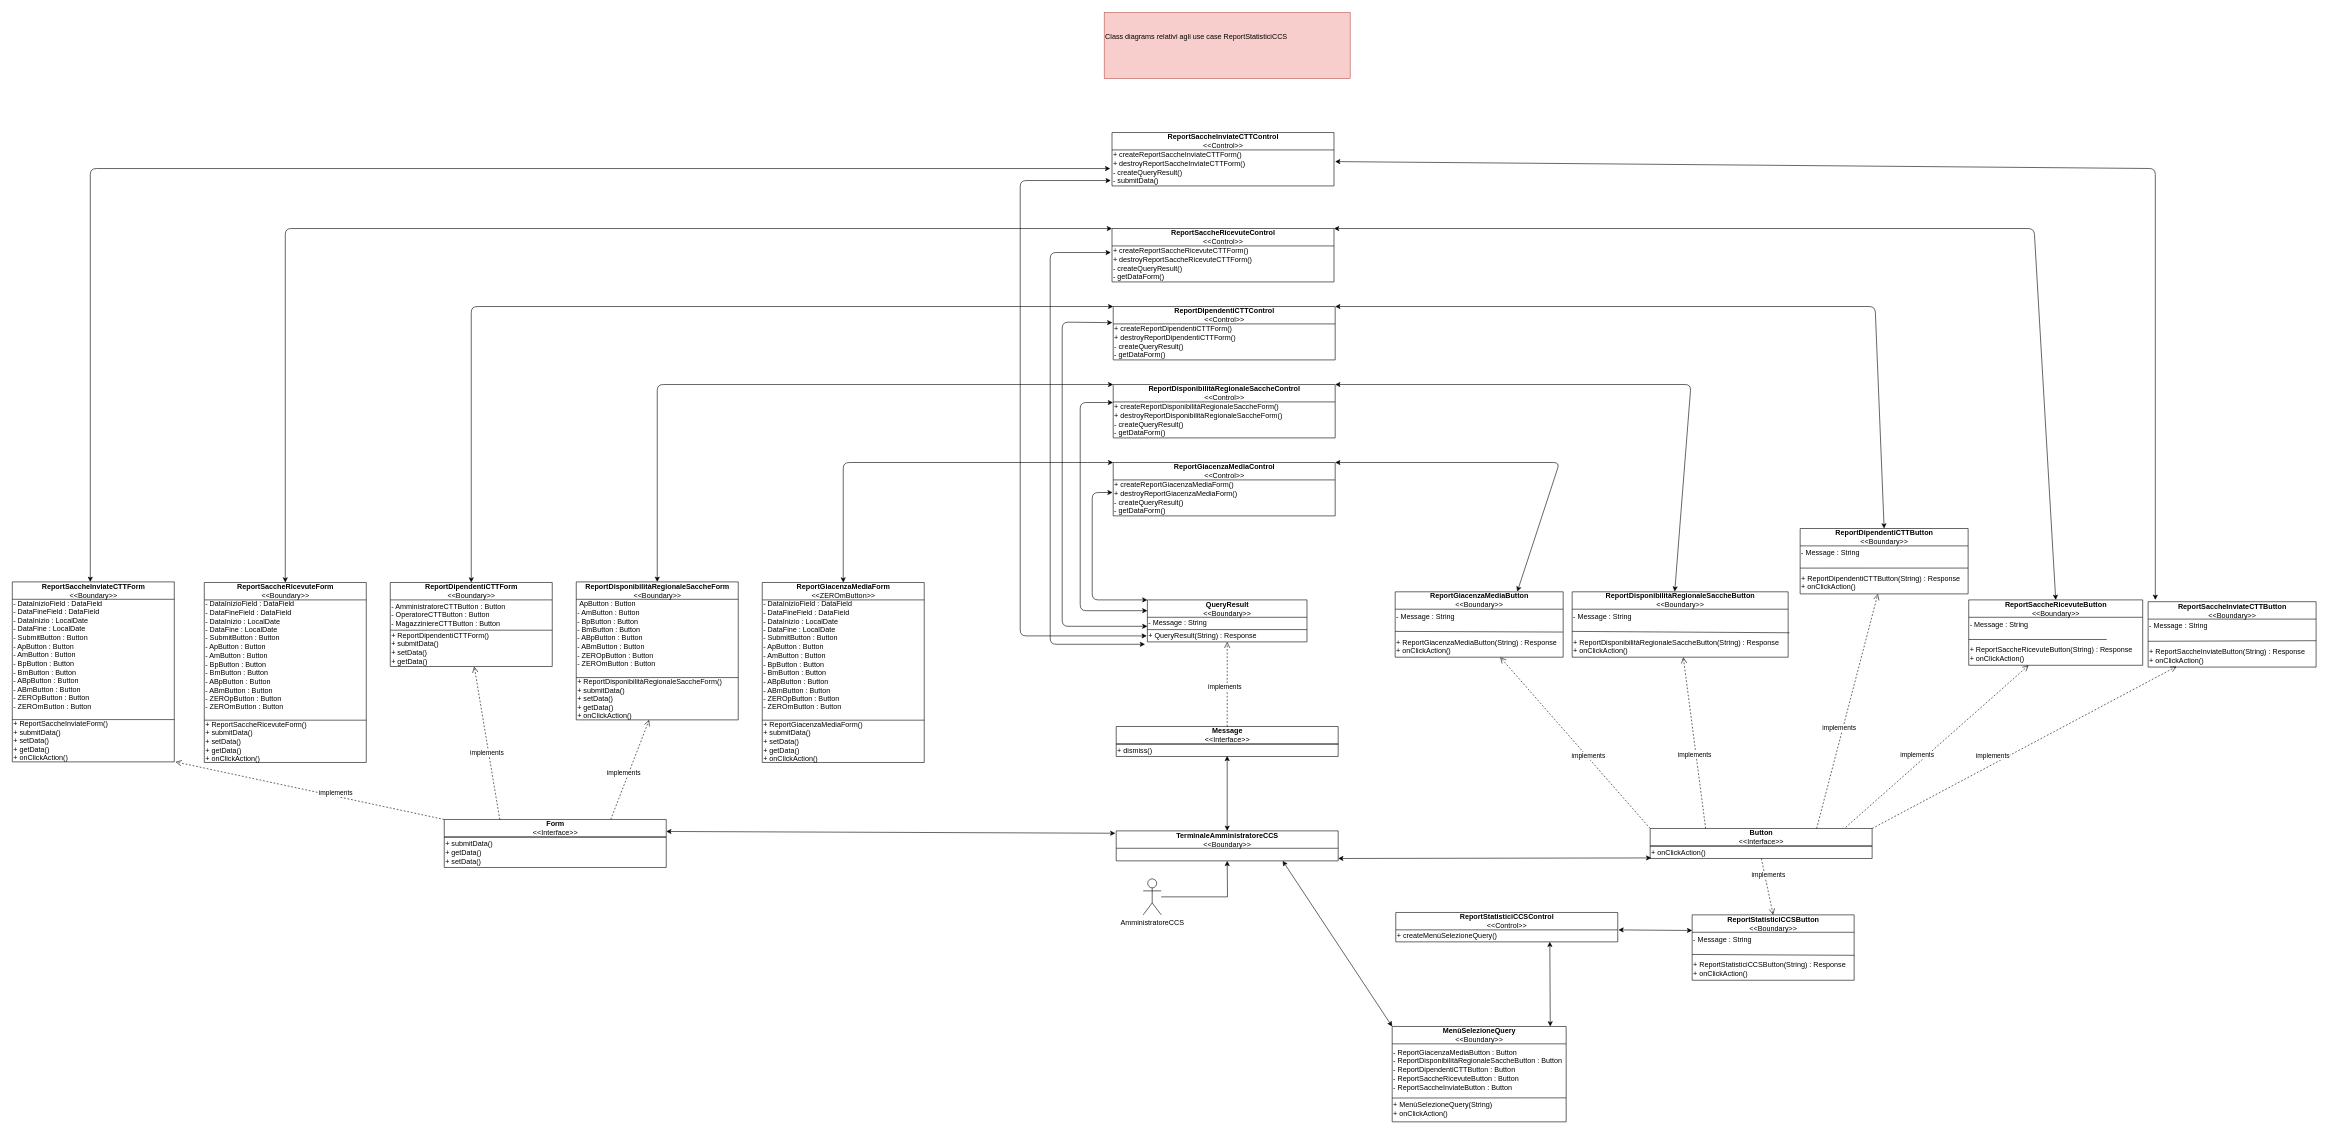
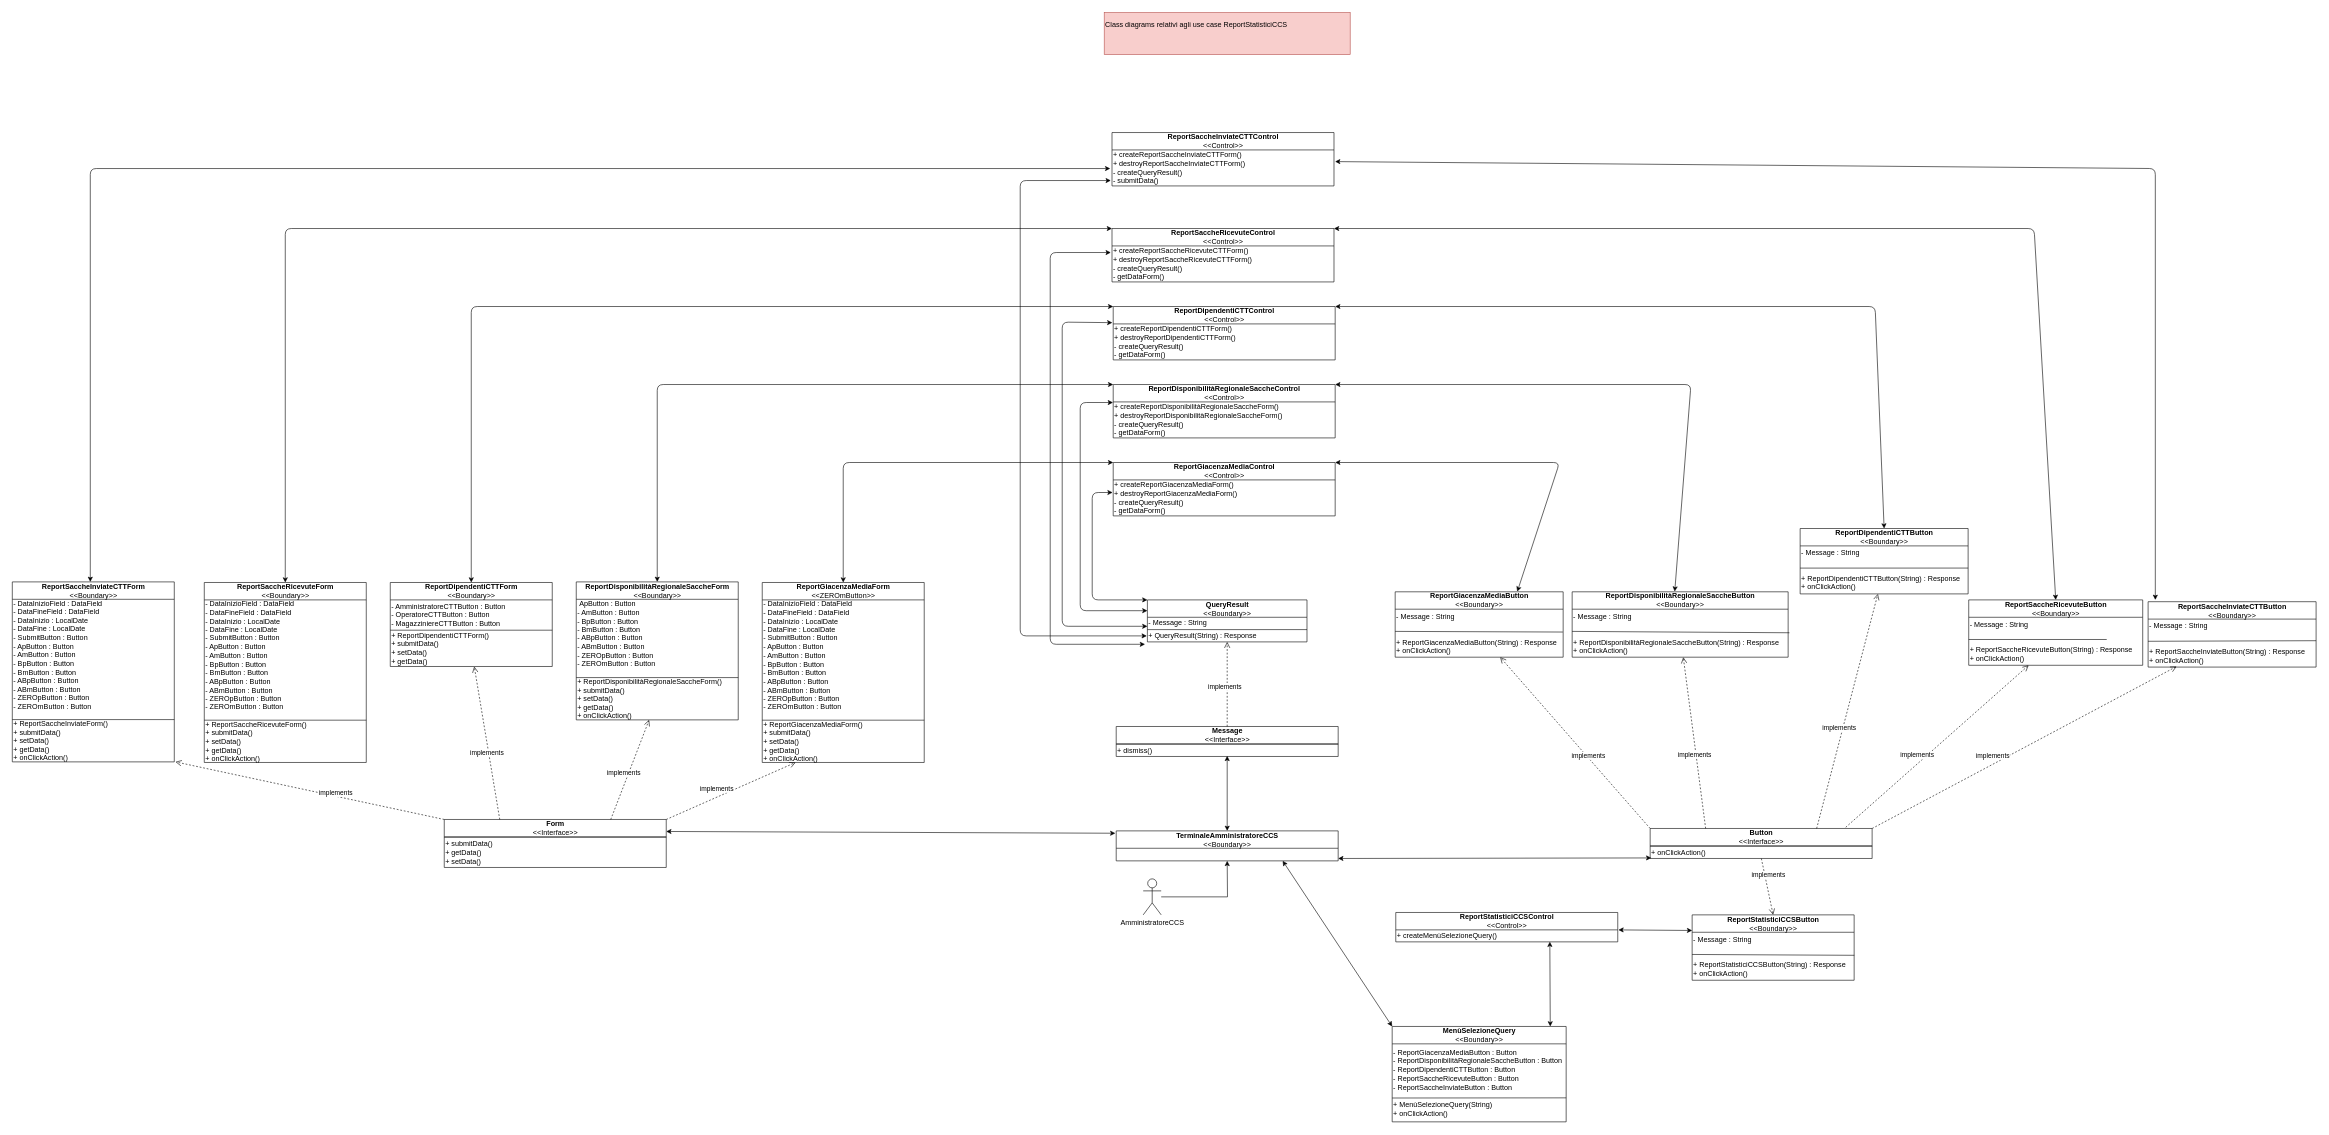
(1227, 45) -> (1227, 33)
none -> (730, 791)
